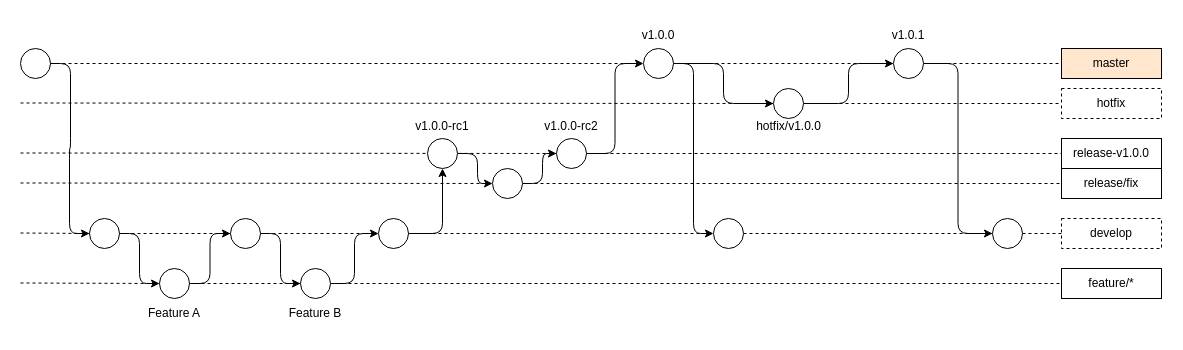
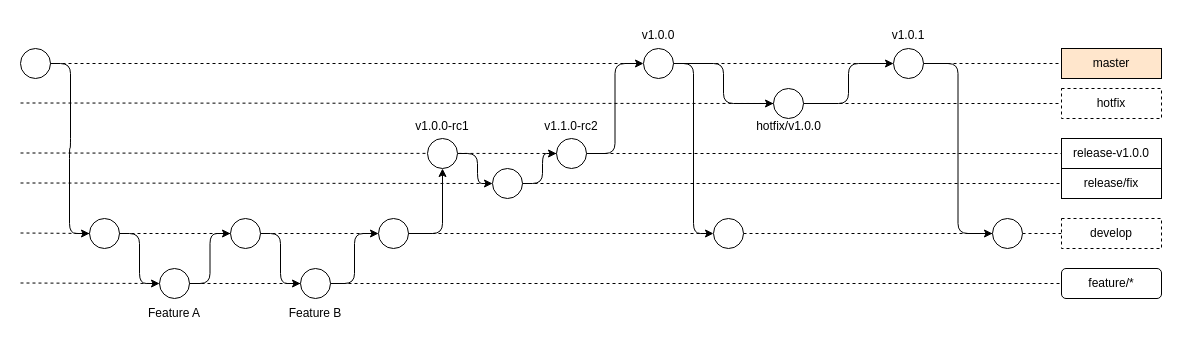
(572, 127) -> (572, 127)
(1112, 284) -> (1112, 284)
